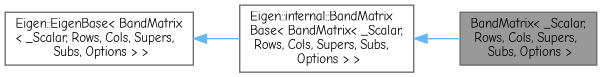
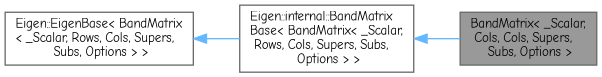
(528, 39) -> (528, 39)
